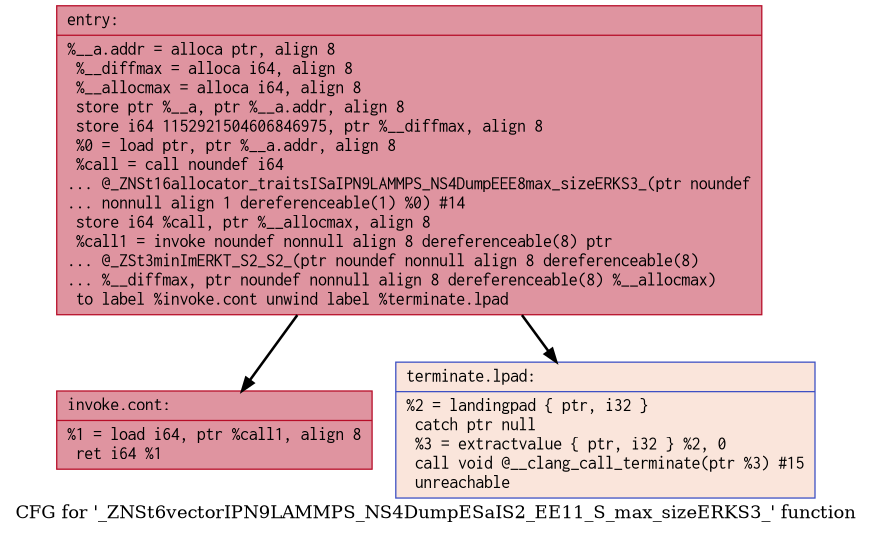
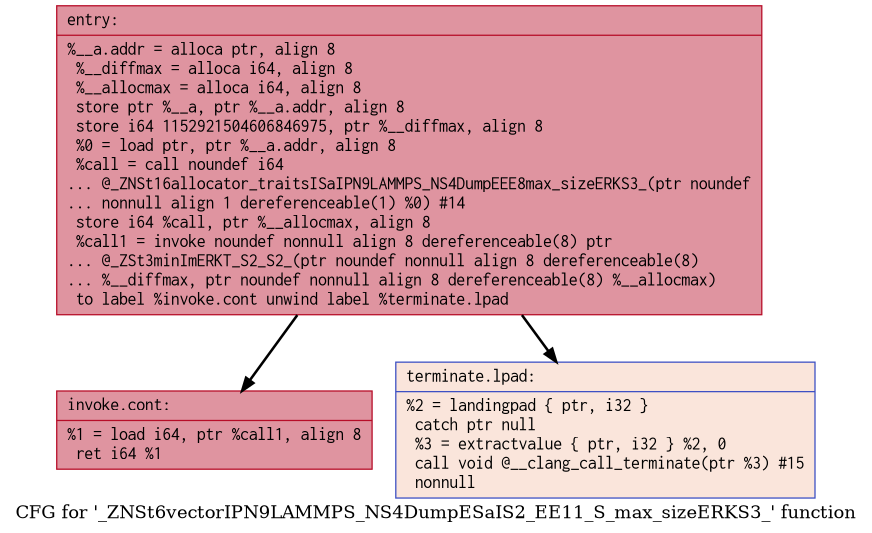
(459, 483) -> (441, 483)
